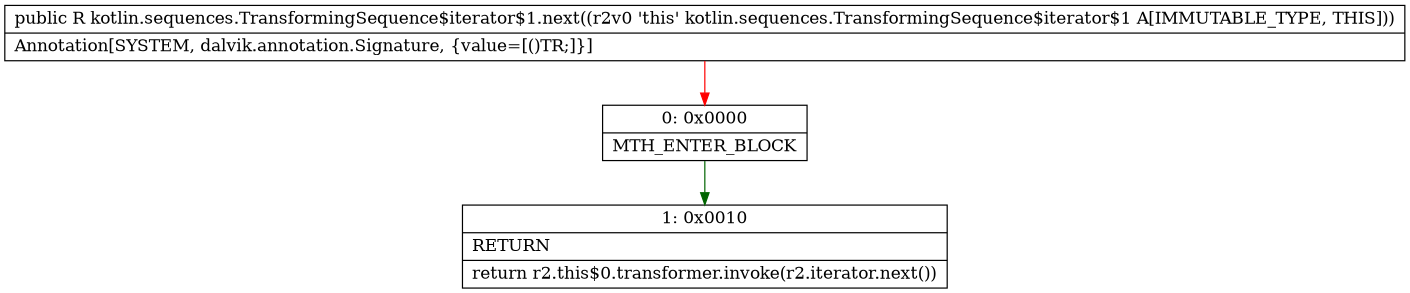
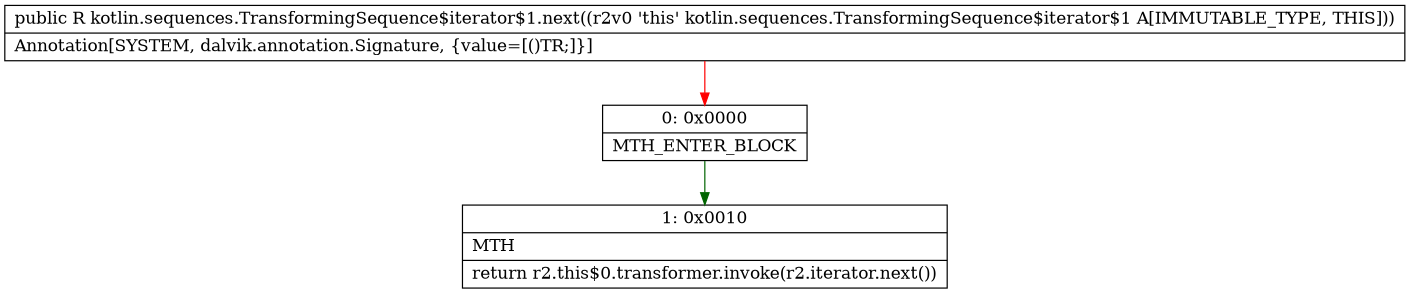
(511, 246) -> (494, 246)
